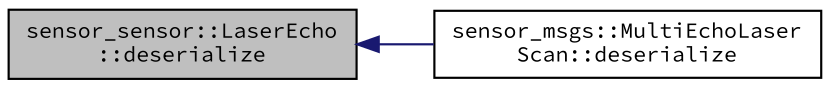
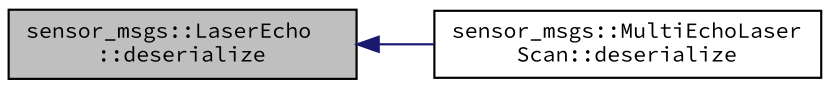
(183, 44) -> (183, 44)
